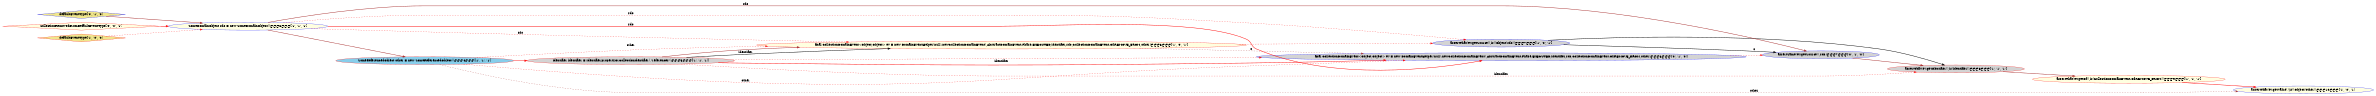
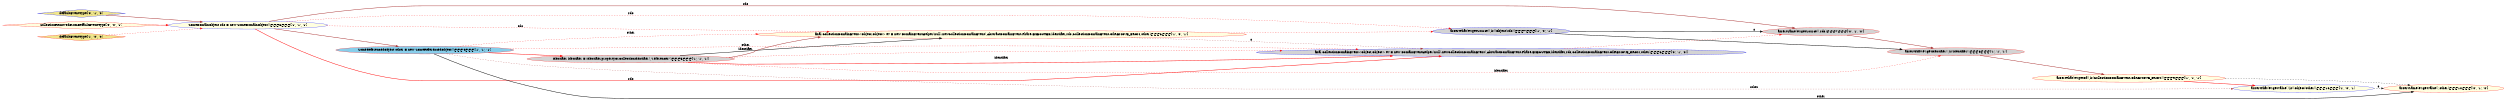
(1821, 55) -> (1821, 32)
none -> (2444, 88)
